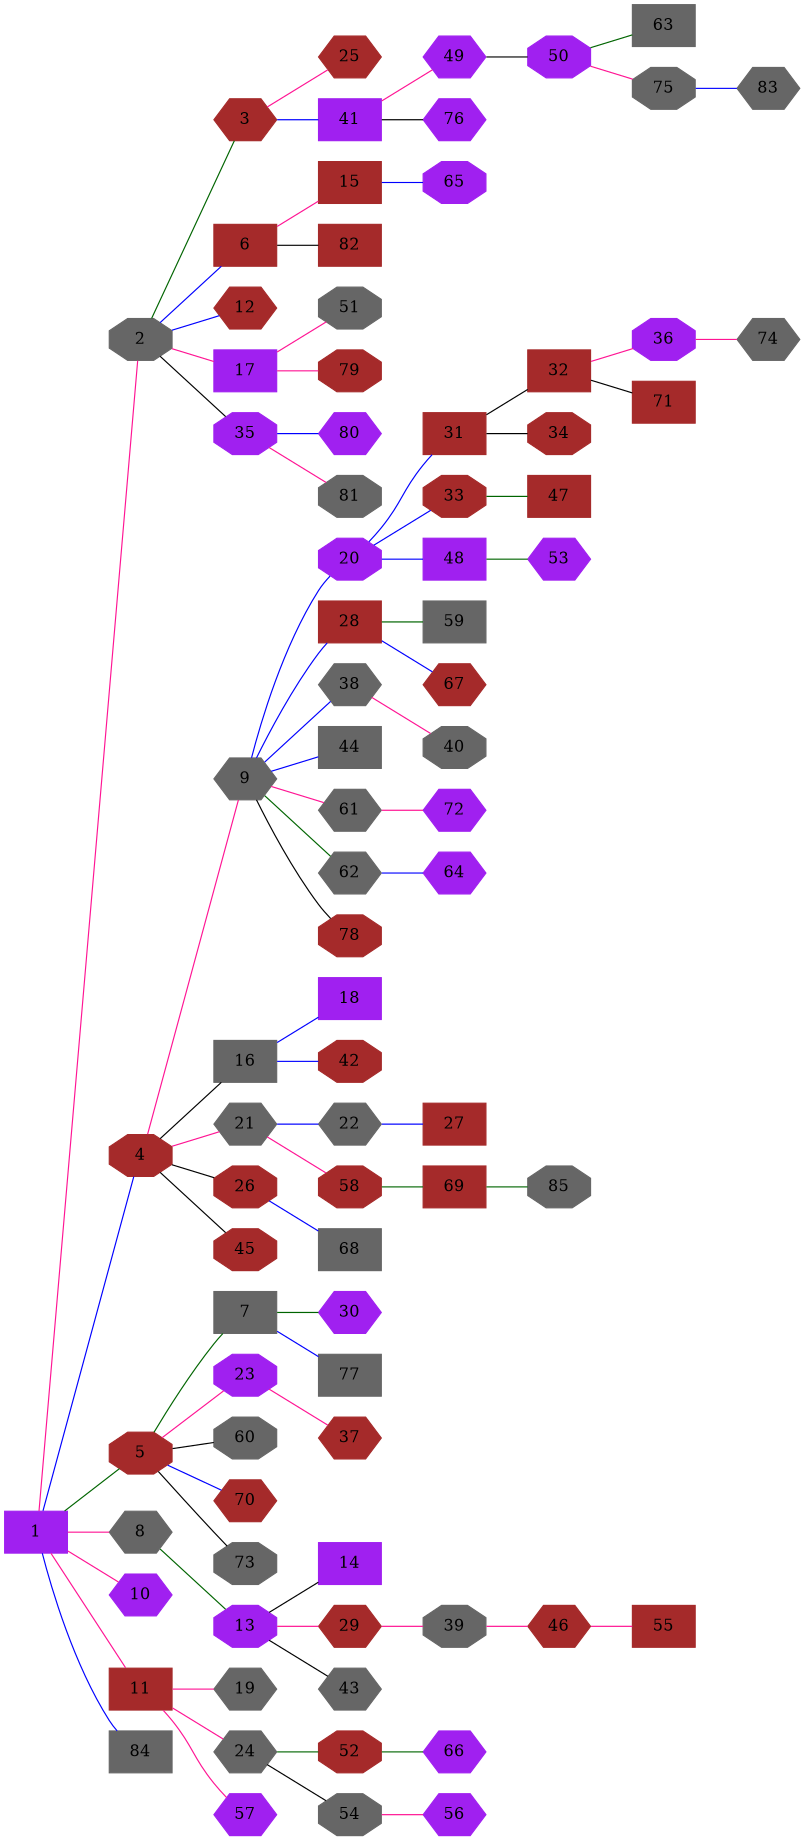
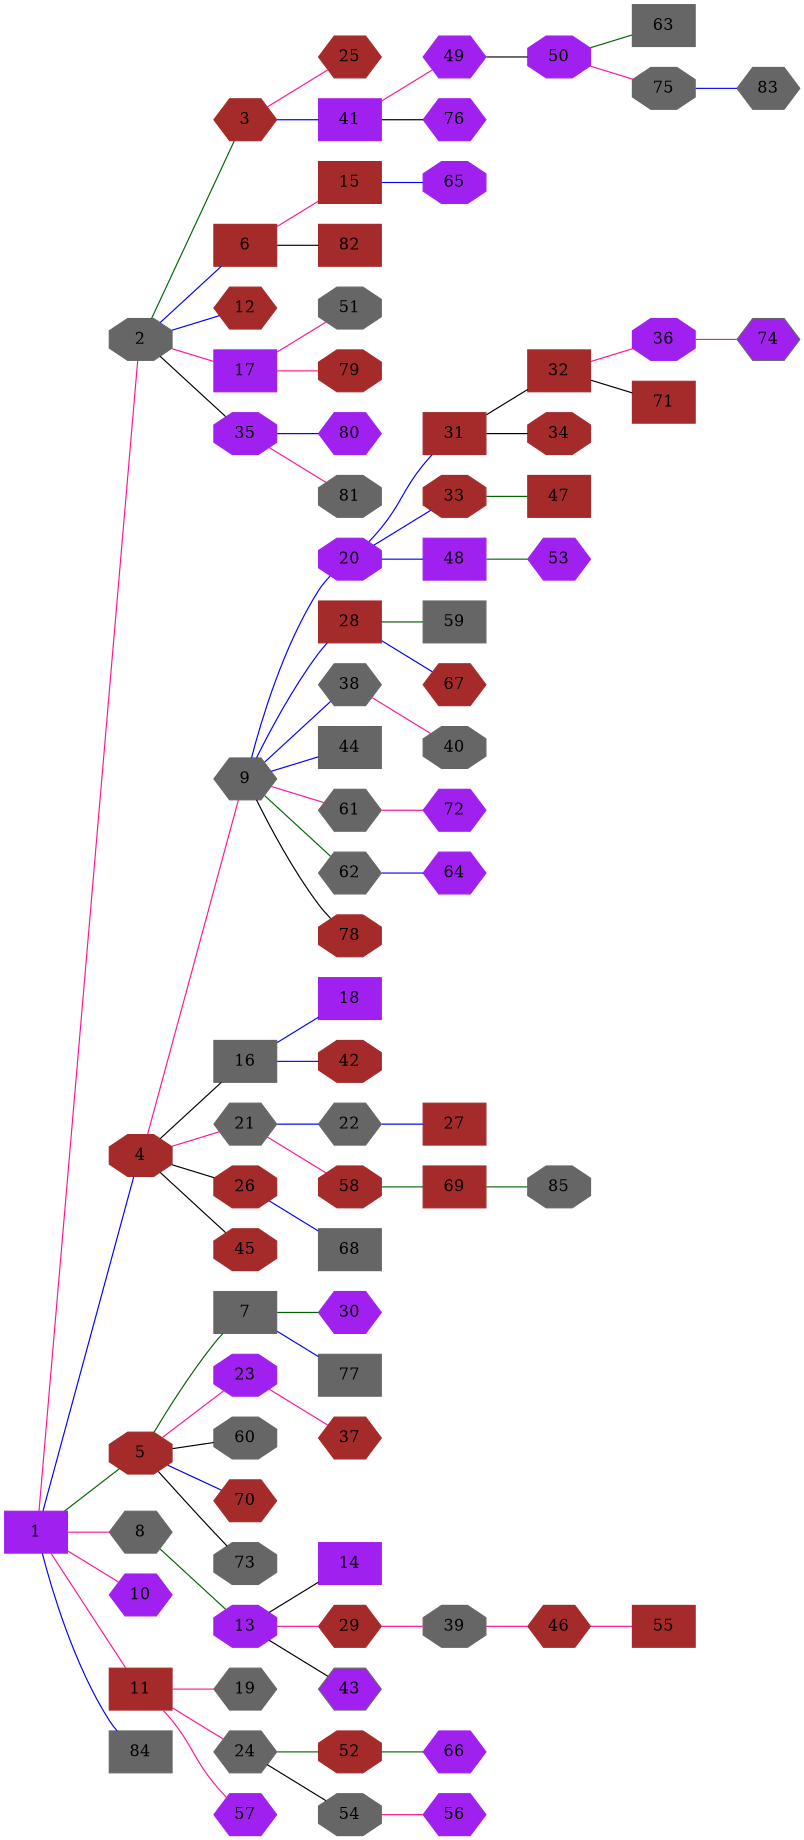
(768, 339) -> (768, 339)
(350, 1689) -> (350, 1689)
